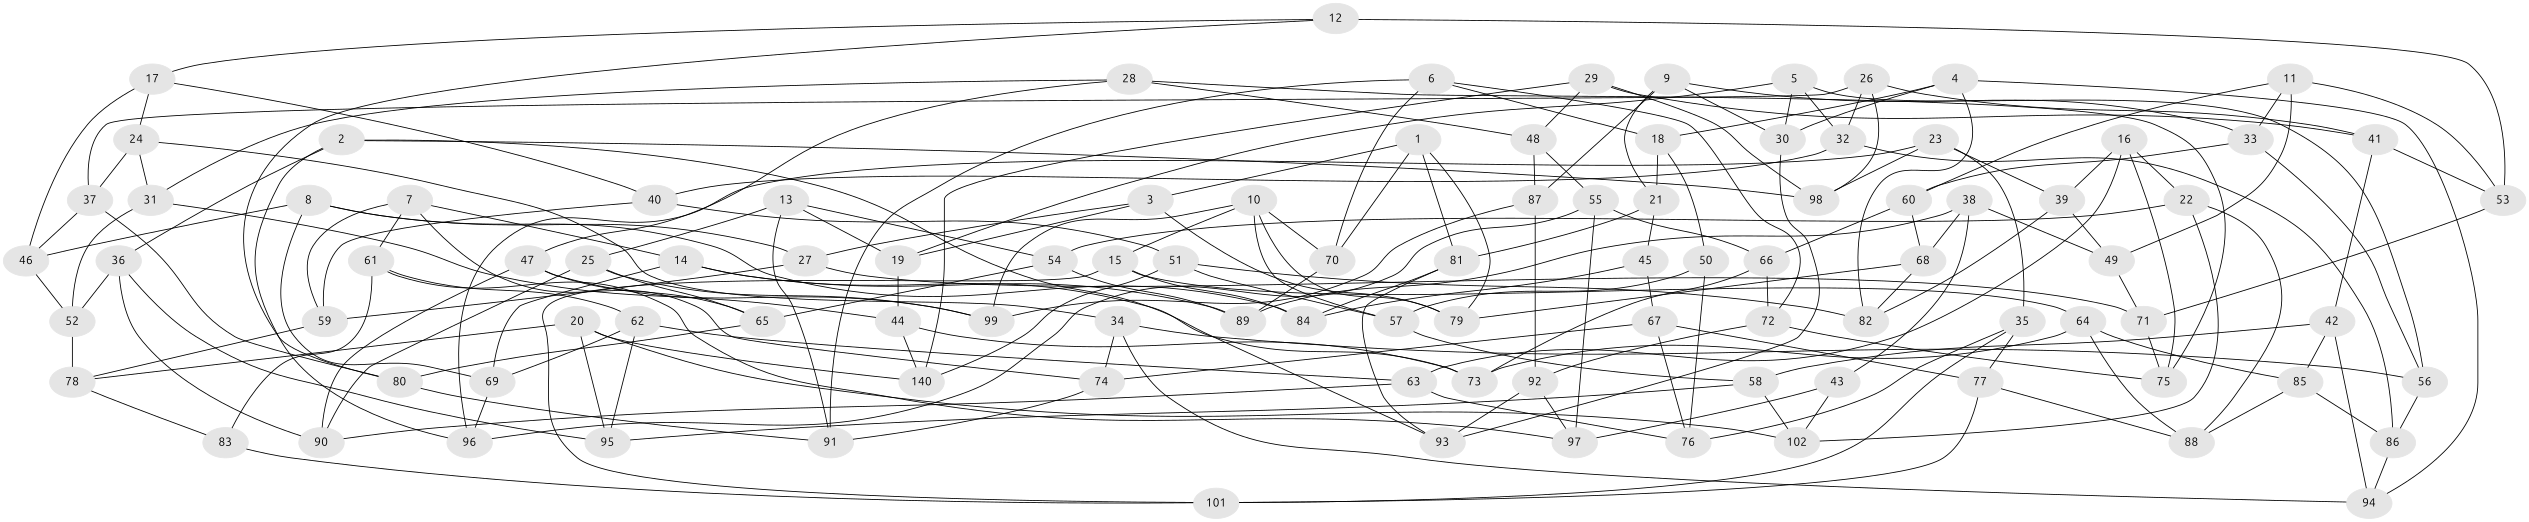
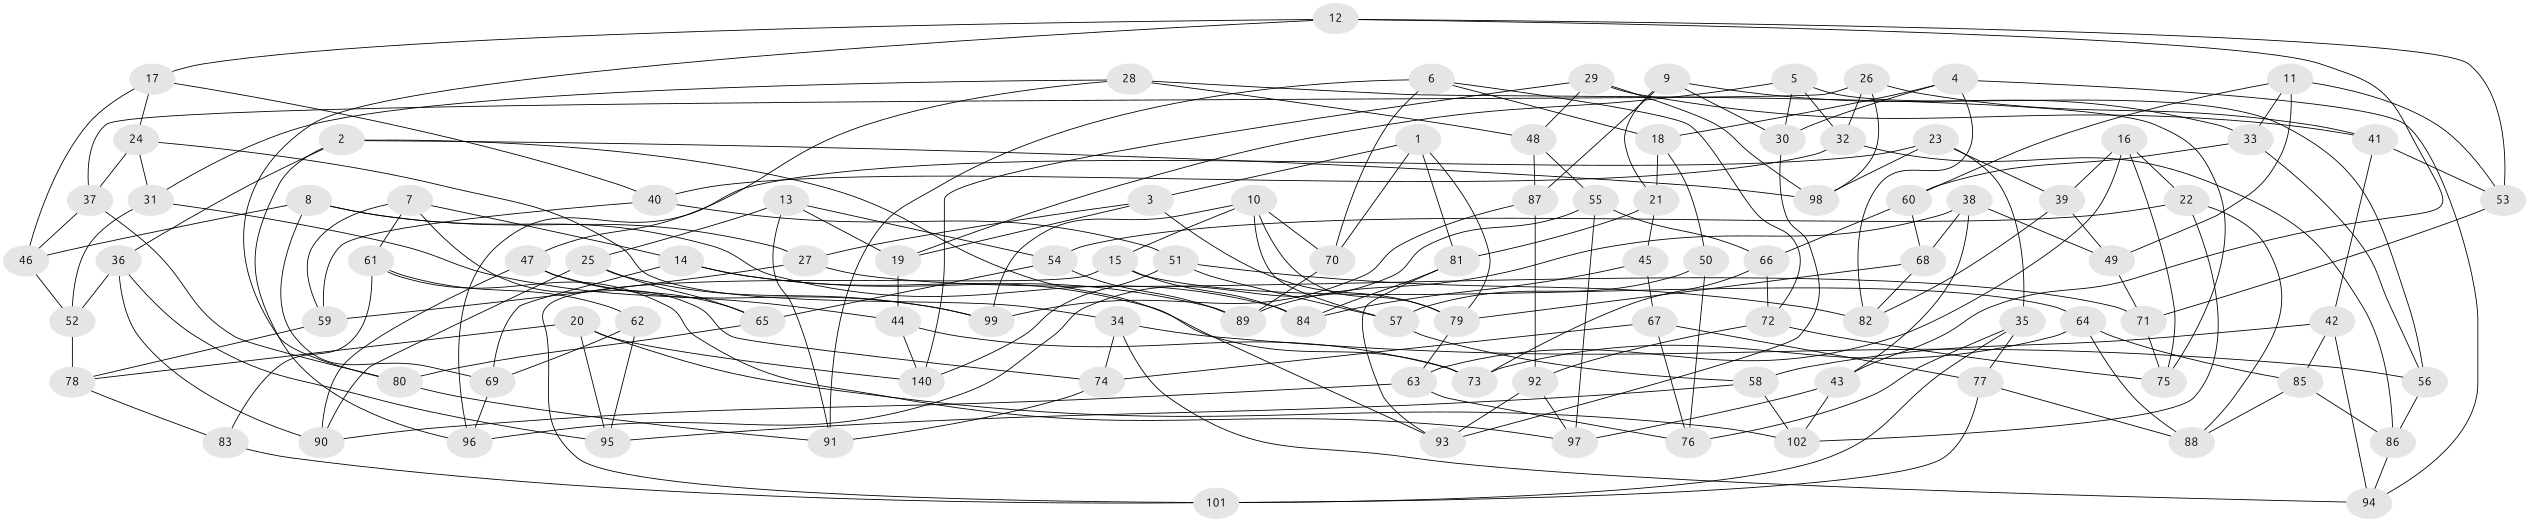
none -> (2246, 52)
(1007, 357) -> (1432, 356)
